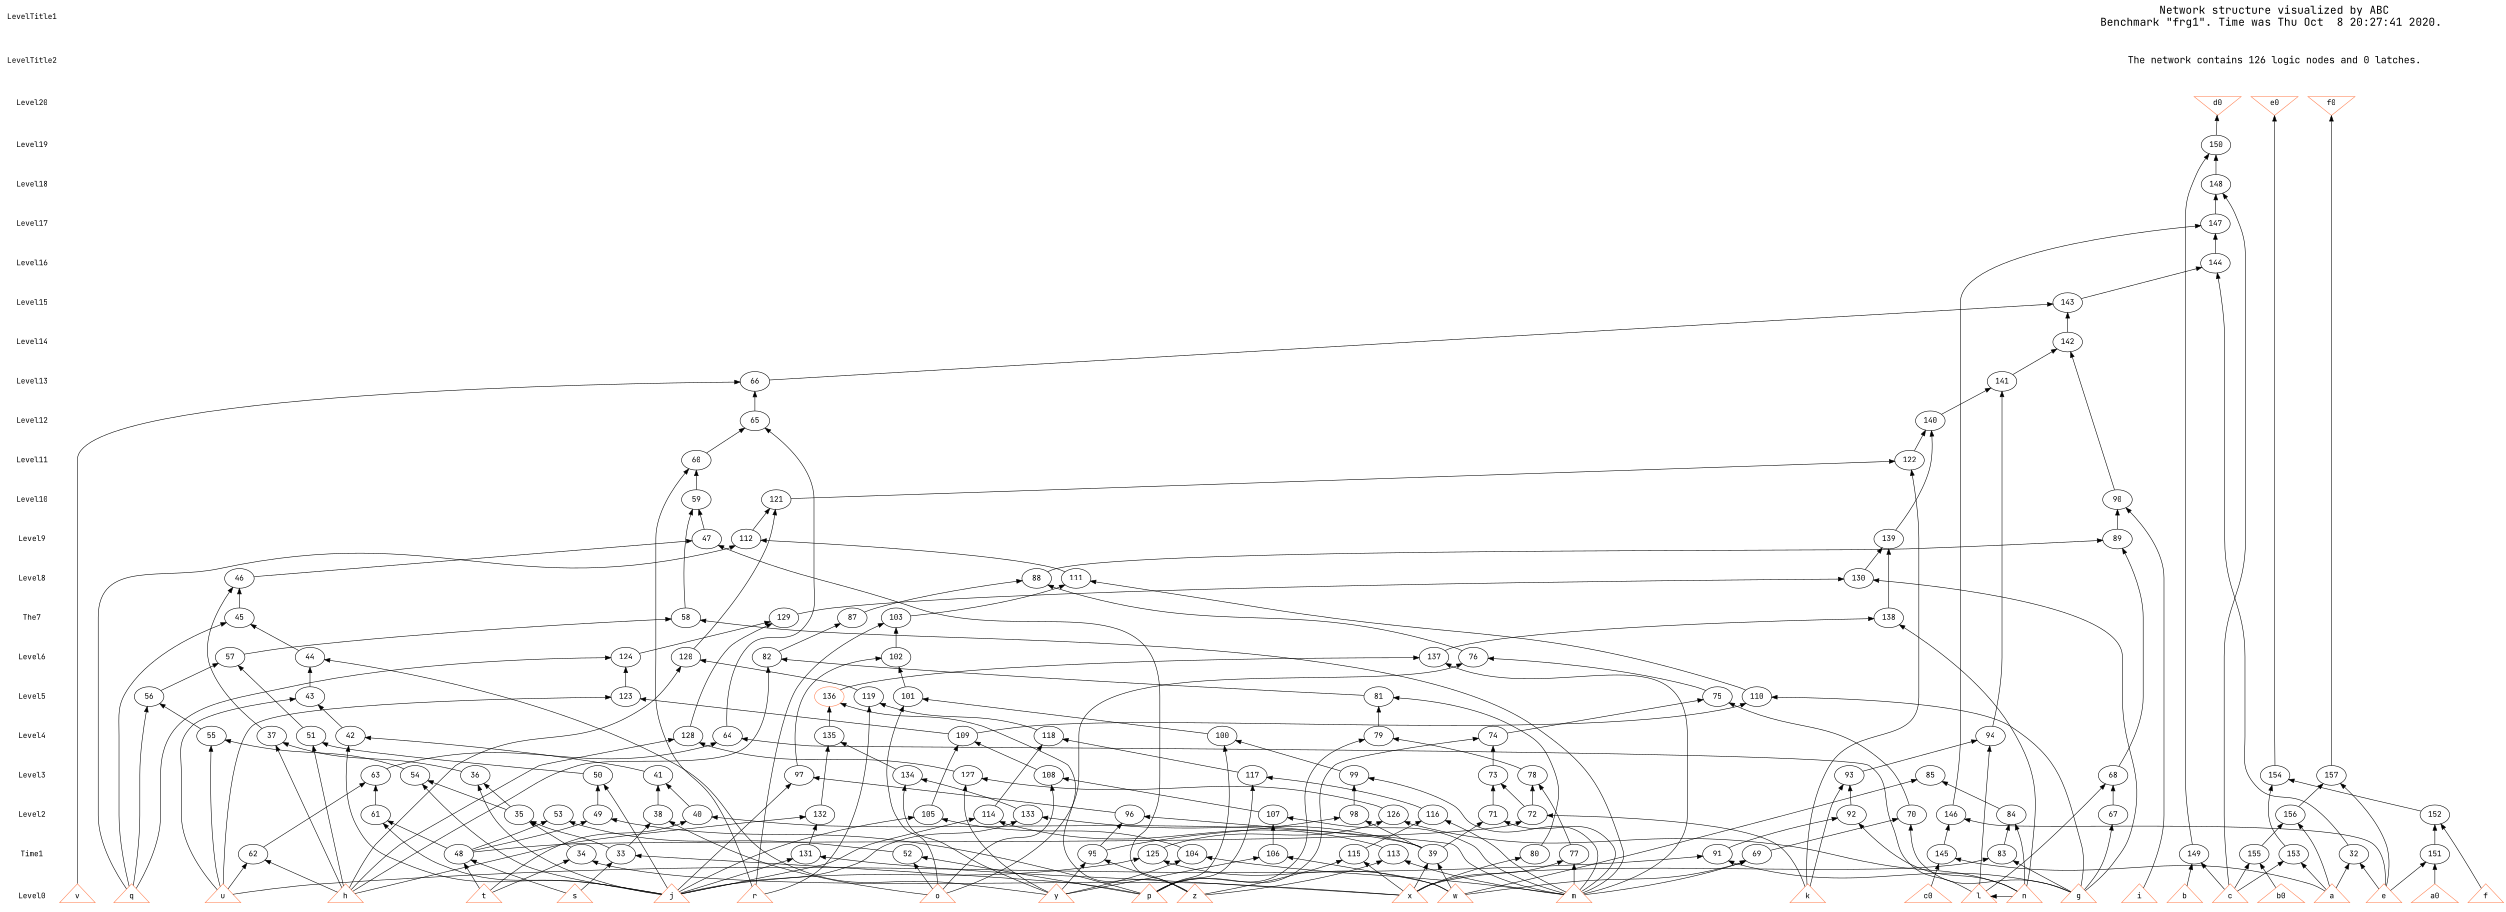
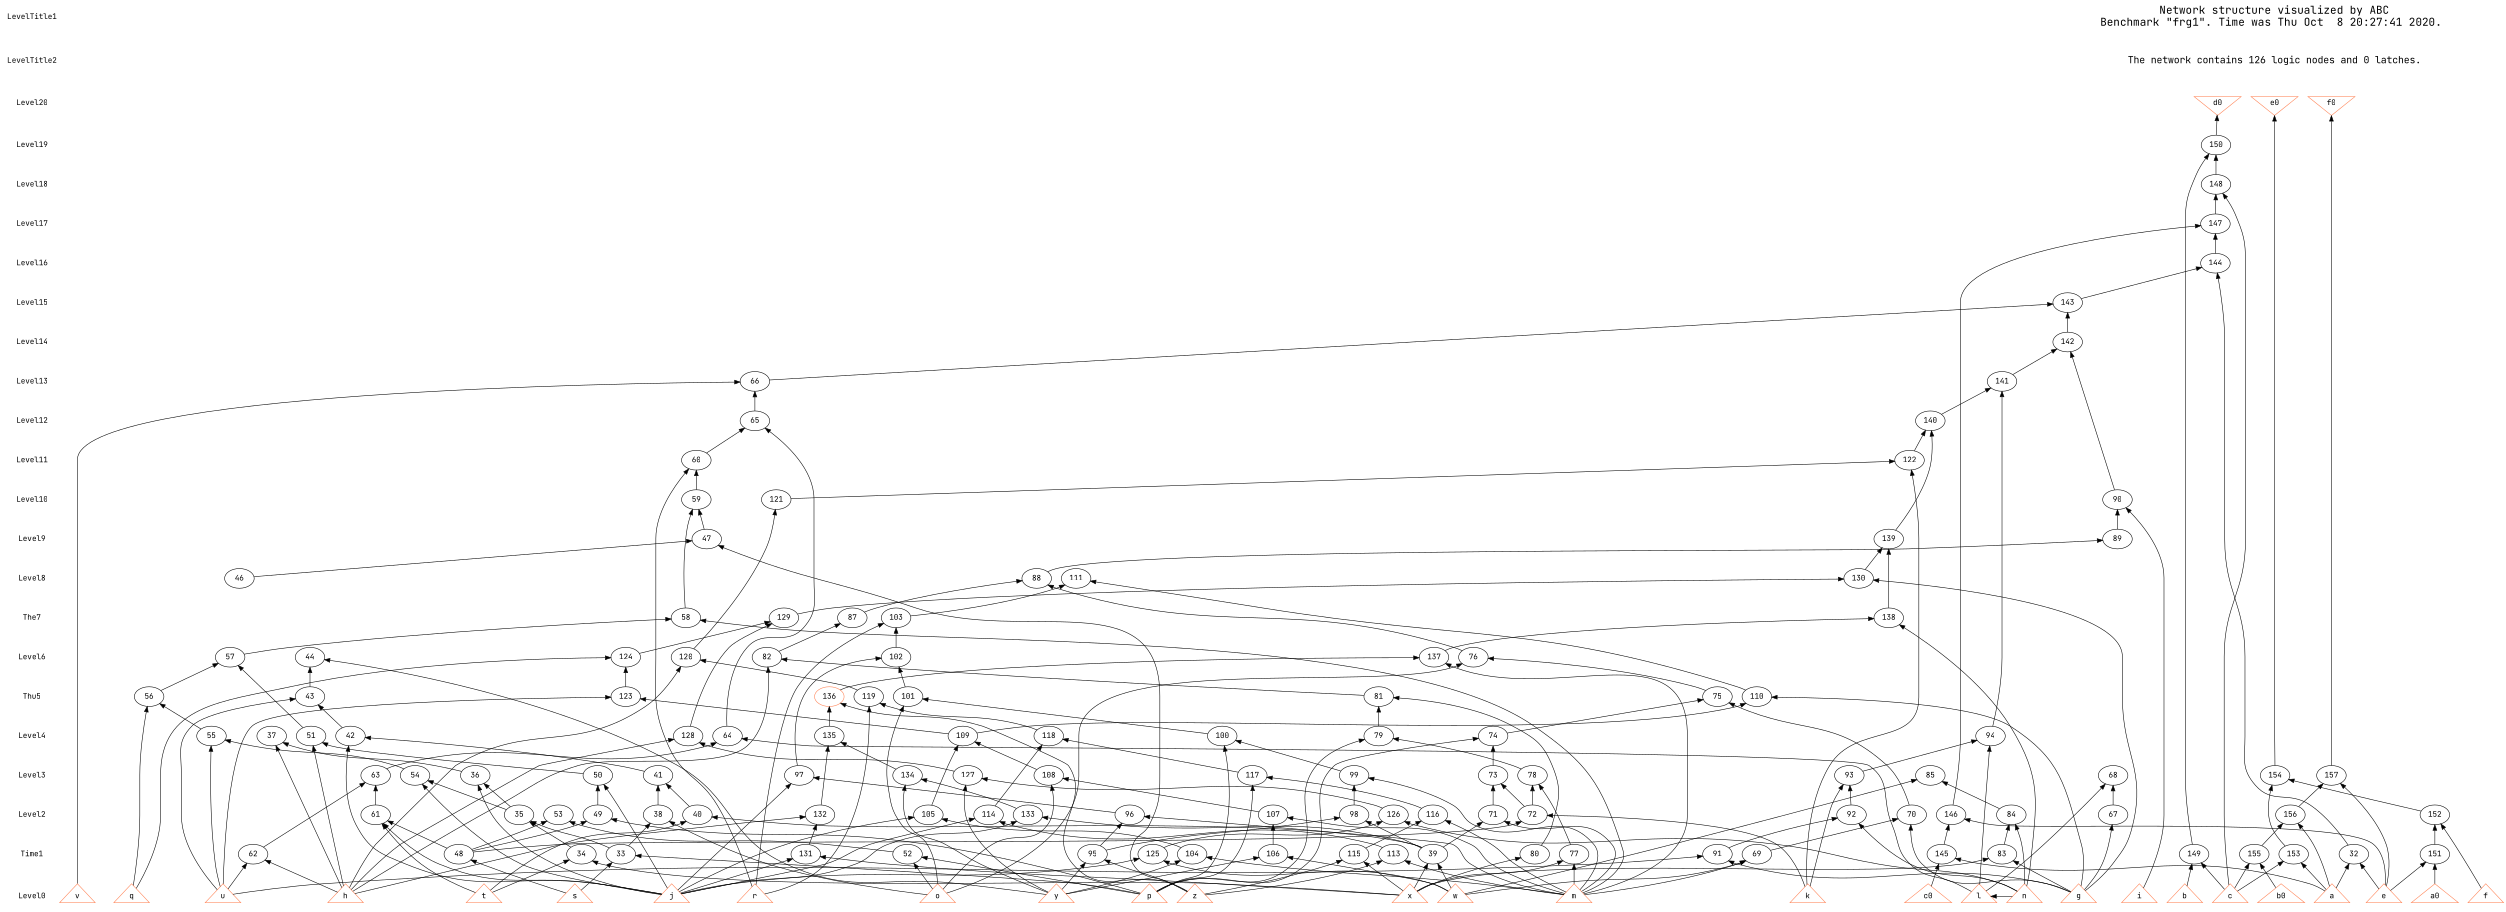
(746, 539) -> none
(239, 618) -> none
(2143, 661) -> none
(209, 663) -> none
(32, 697) -> (32, 697)
(473, 878) -> (426, 867)
